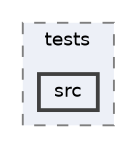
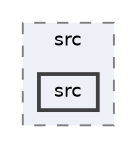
(68, 41) -> (68, 41)
